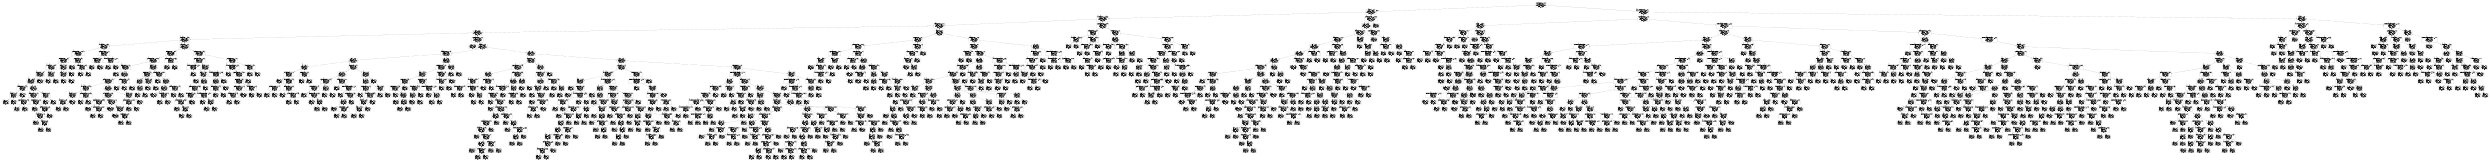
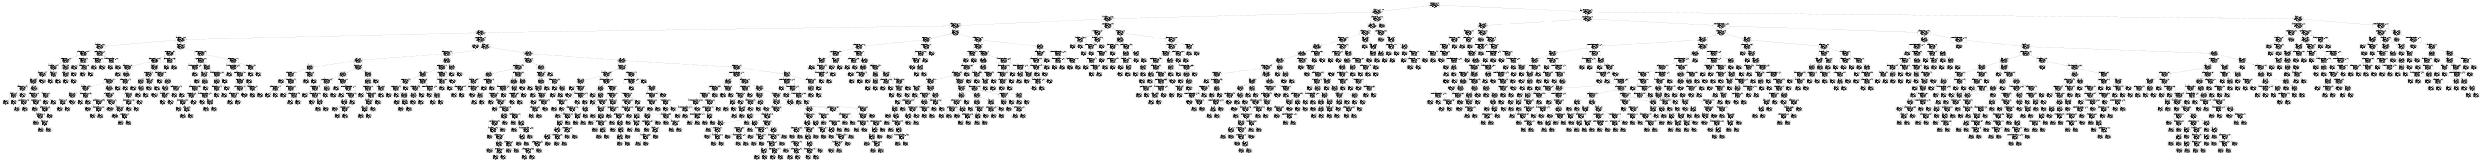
none -> (1959, 47)
(2340, 60) -> none
(811, 67) -> (812, 67)
none -> (2374, 74)
(1473, 95) -> (1478, 95)
(1729, 95) -> none
none -> (1289, 109)
none -> (548, 144)
